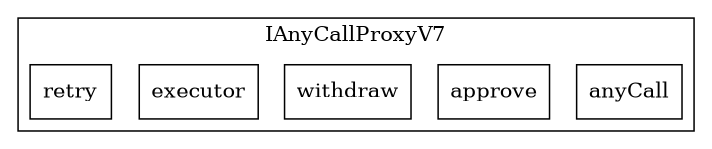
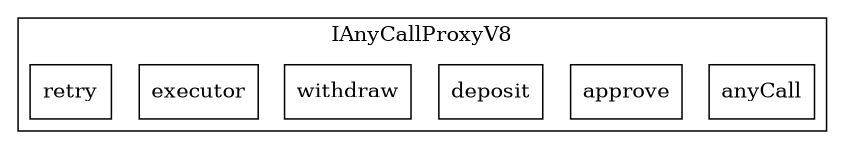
(356, 35) -> (422, 35)
none -> (491, 92)
